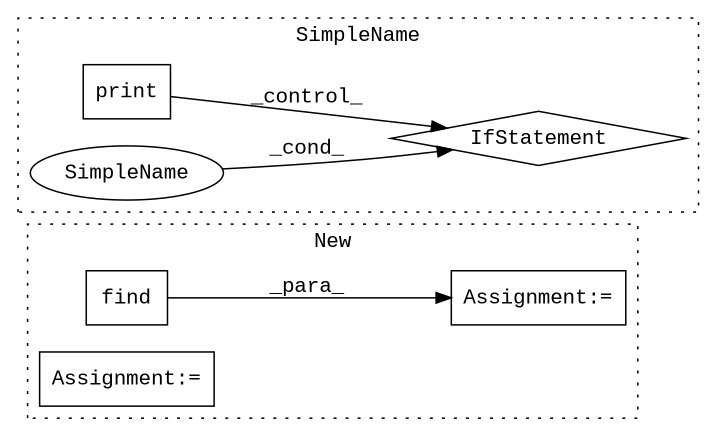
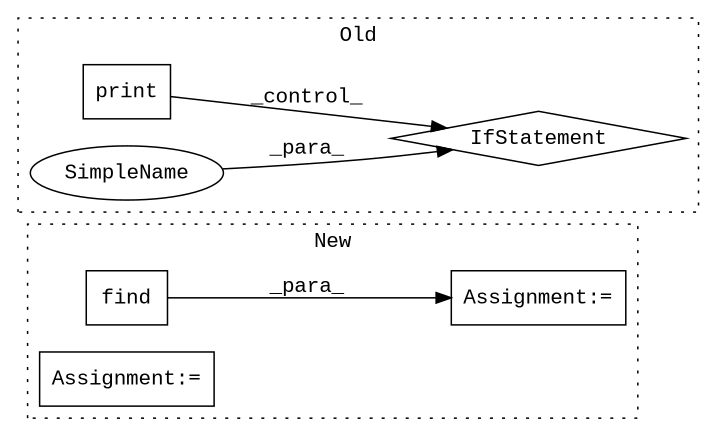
(358, 35) -> (358, 35)
(307, 148) -> (307, 148)
